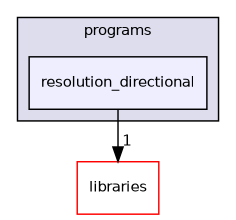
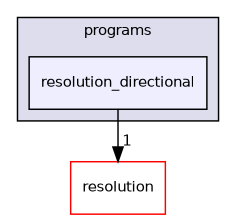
(118, 188) -> (118, 188)
